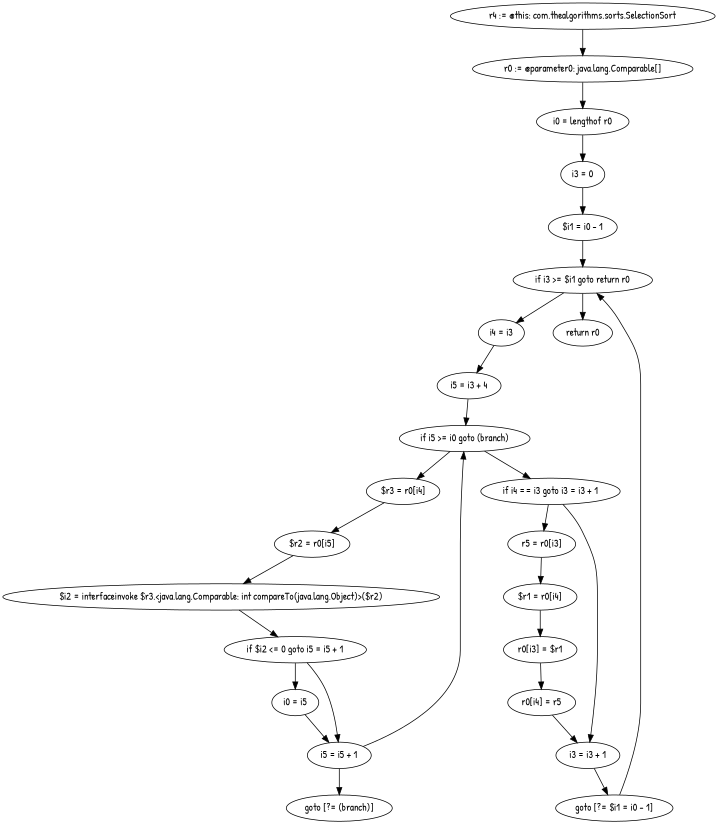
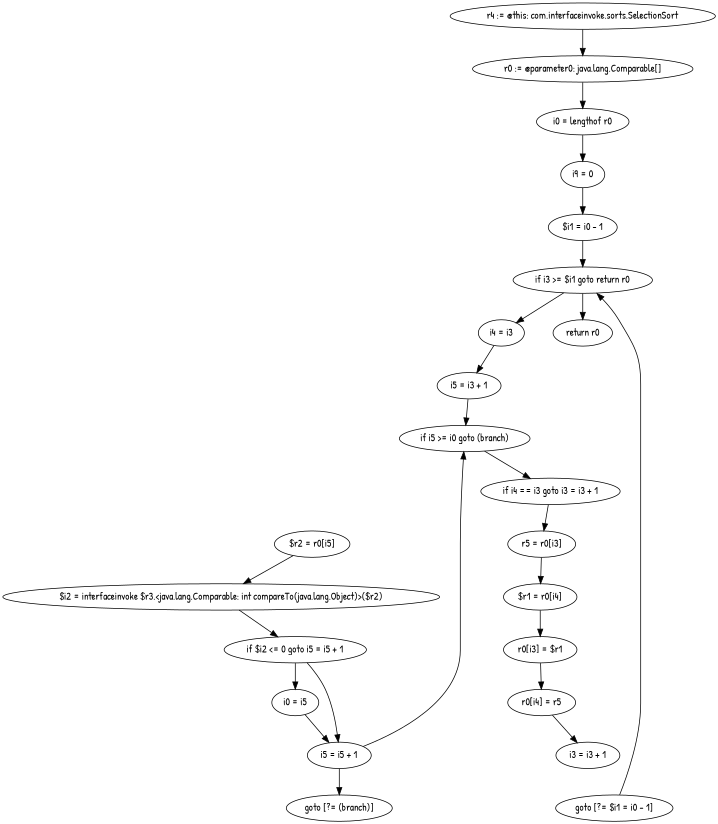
(583, 16) -> (583, 16)
(583, 175) -> (583, 175)
(469, 386) -> (469, 386)
(403, 491) -> none
(597, 615) -> none
(599, 778) -> none
